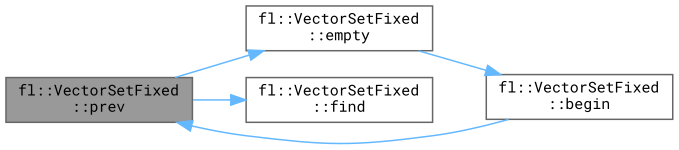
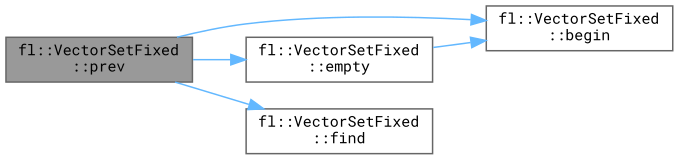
(351, 143) -> (323, 18)
